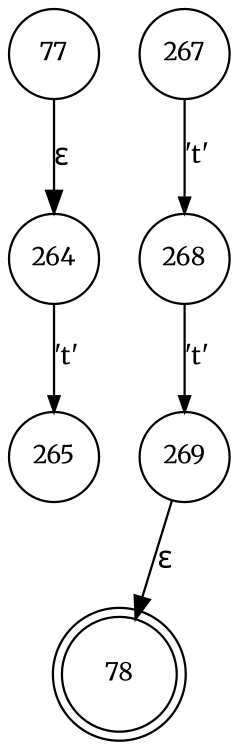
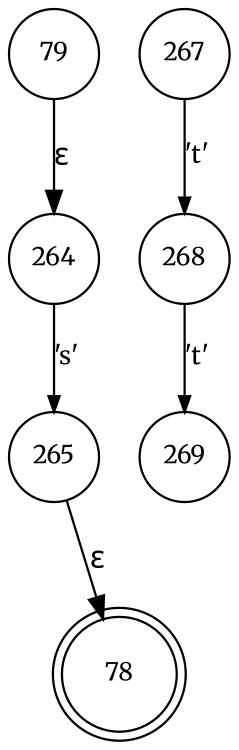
(54, 54) -> (54, 54)
(66, 358) -> (66, 358)
(157, 549) -> (82, 549)
